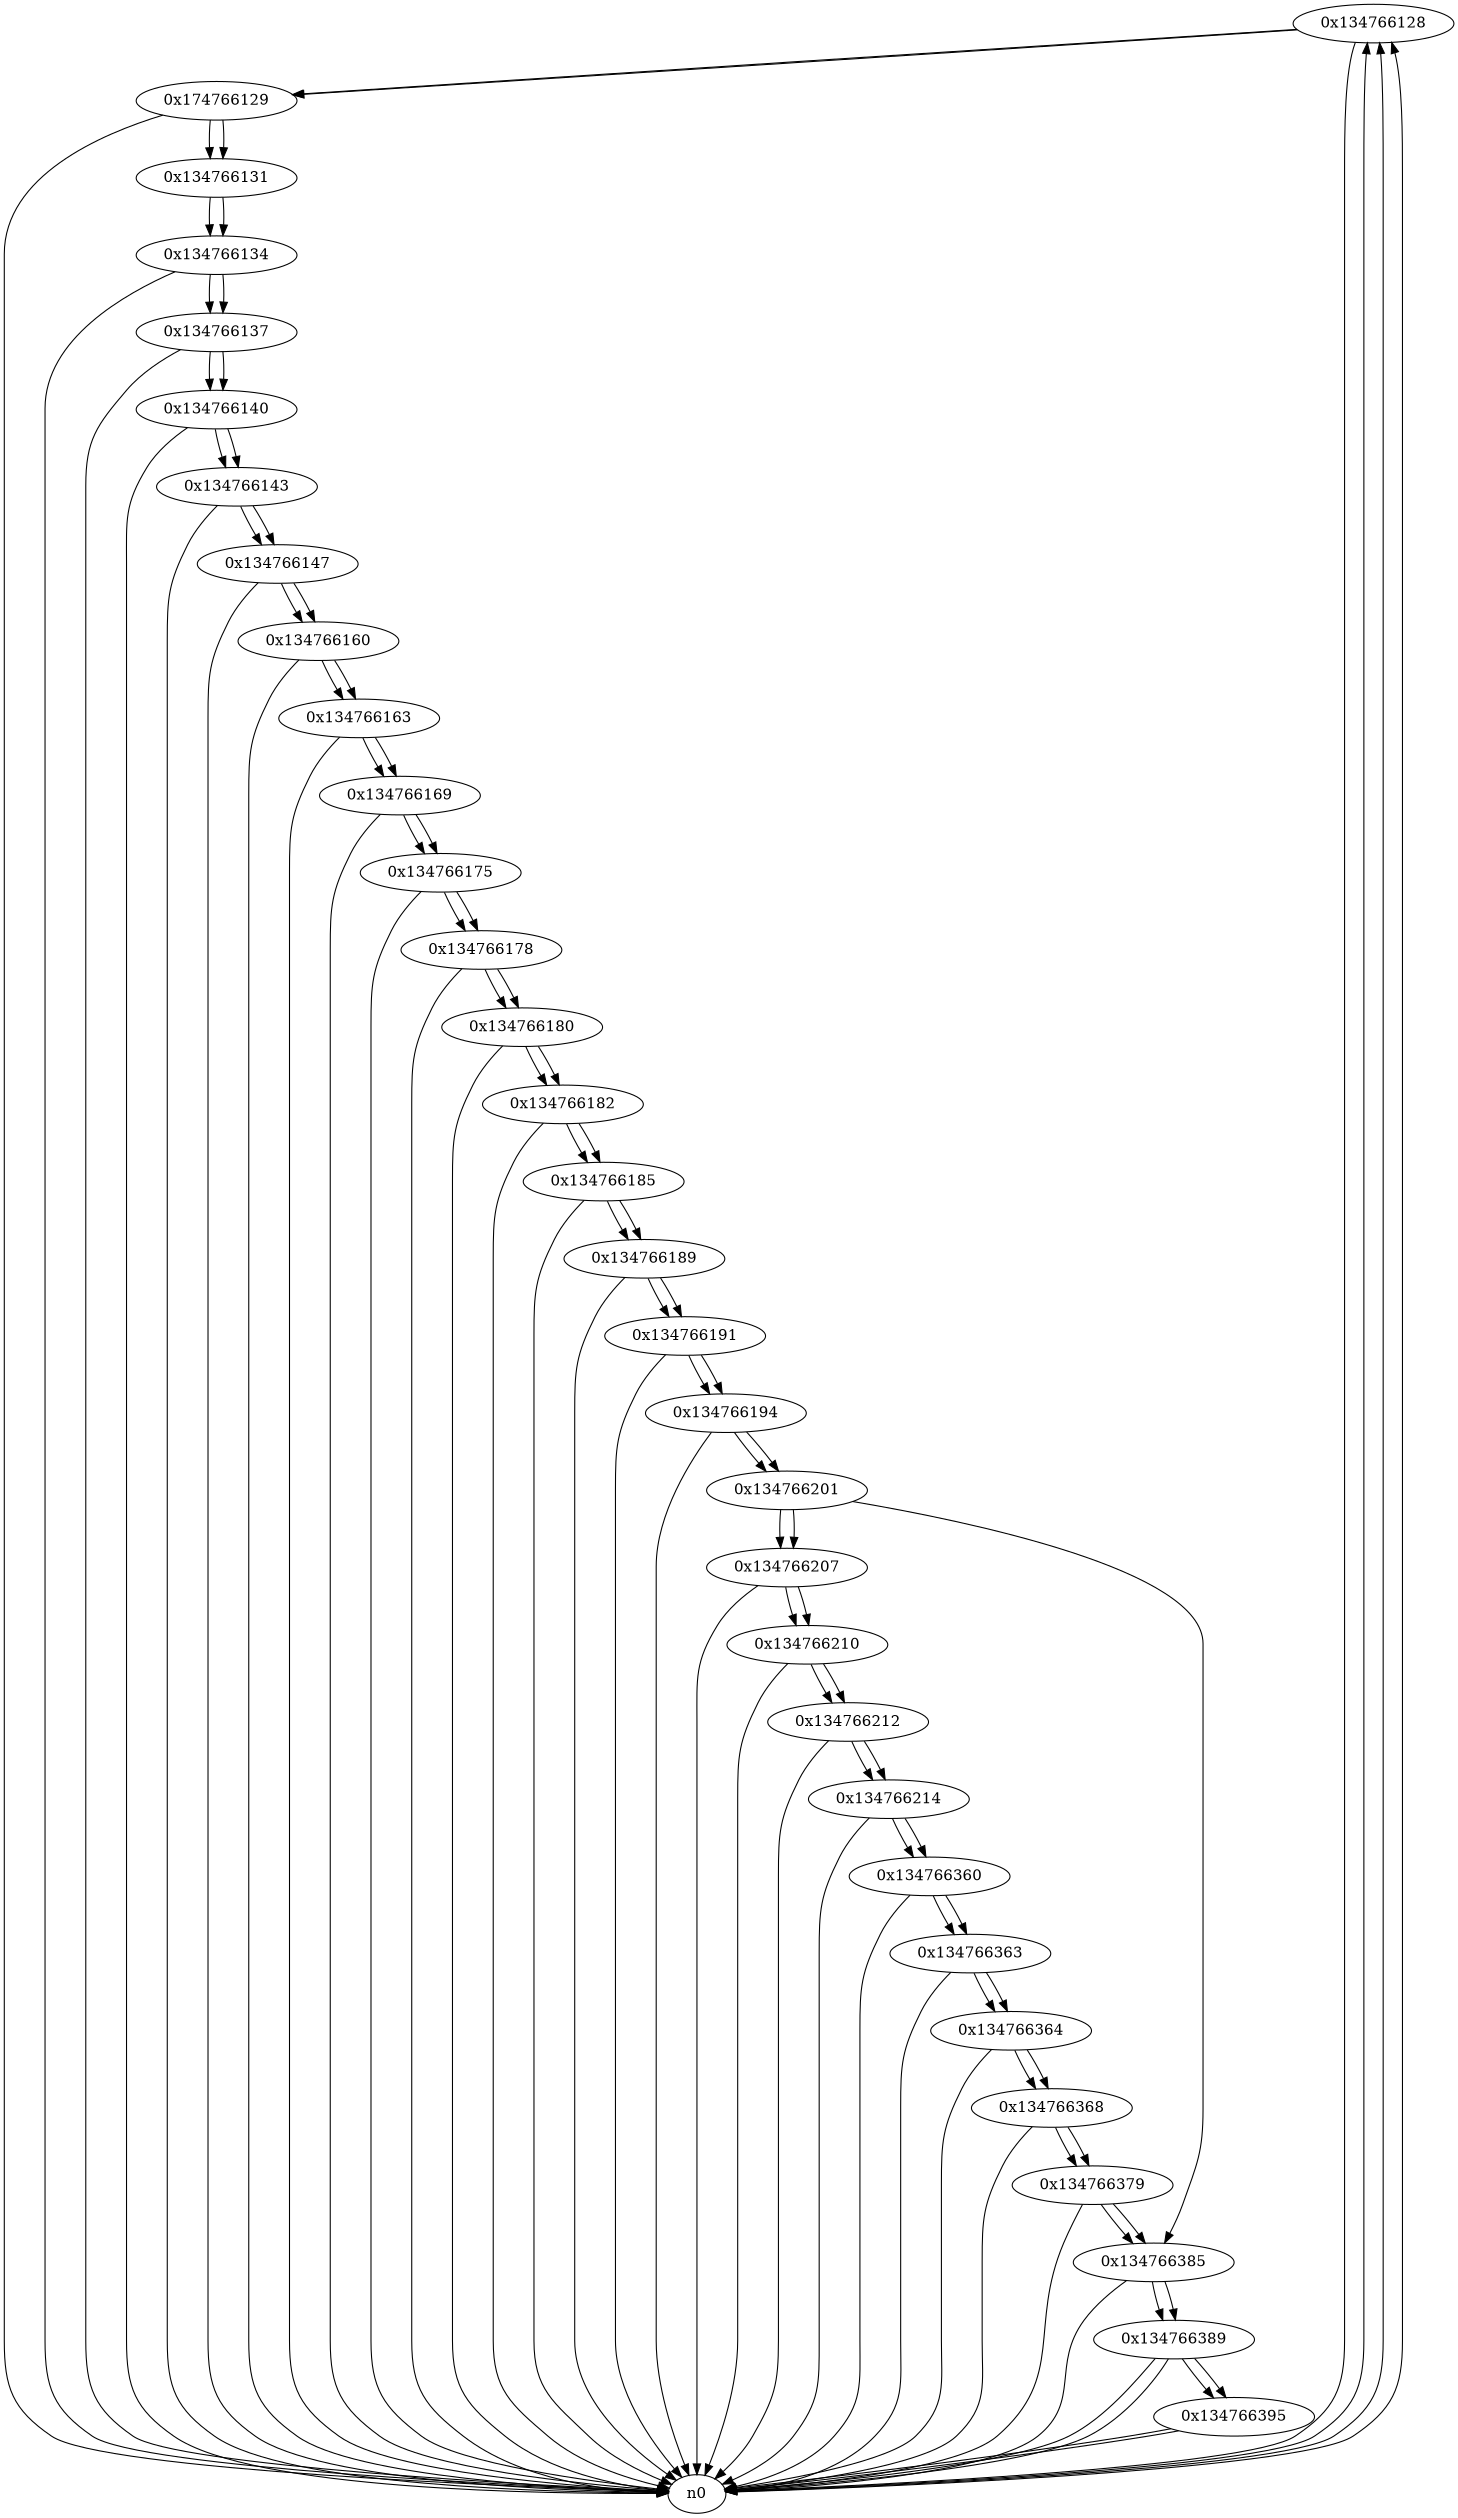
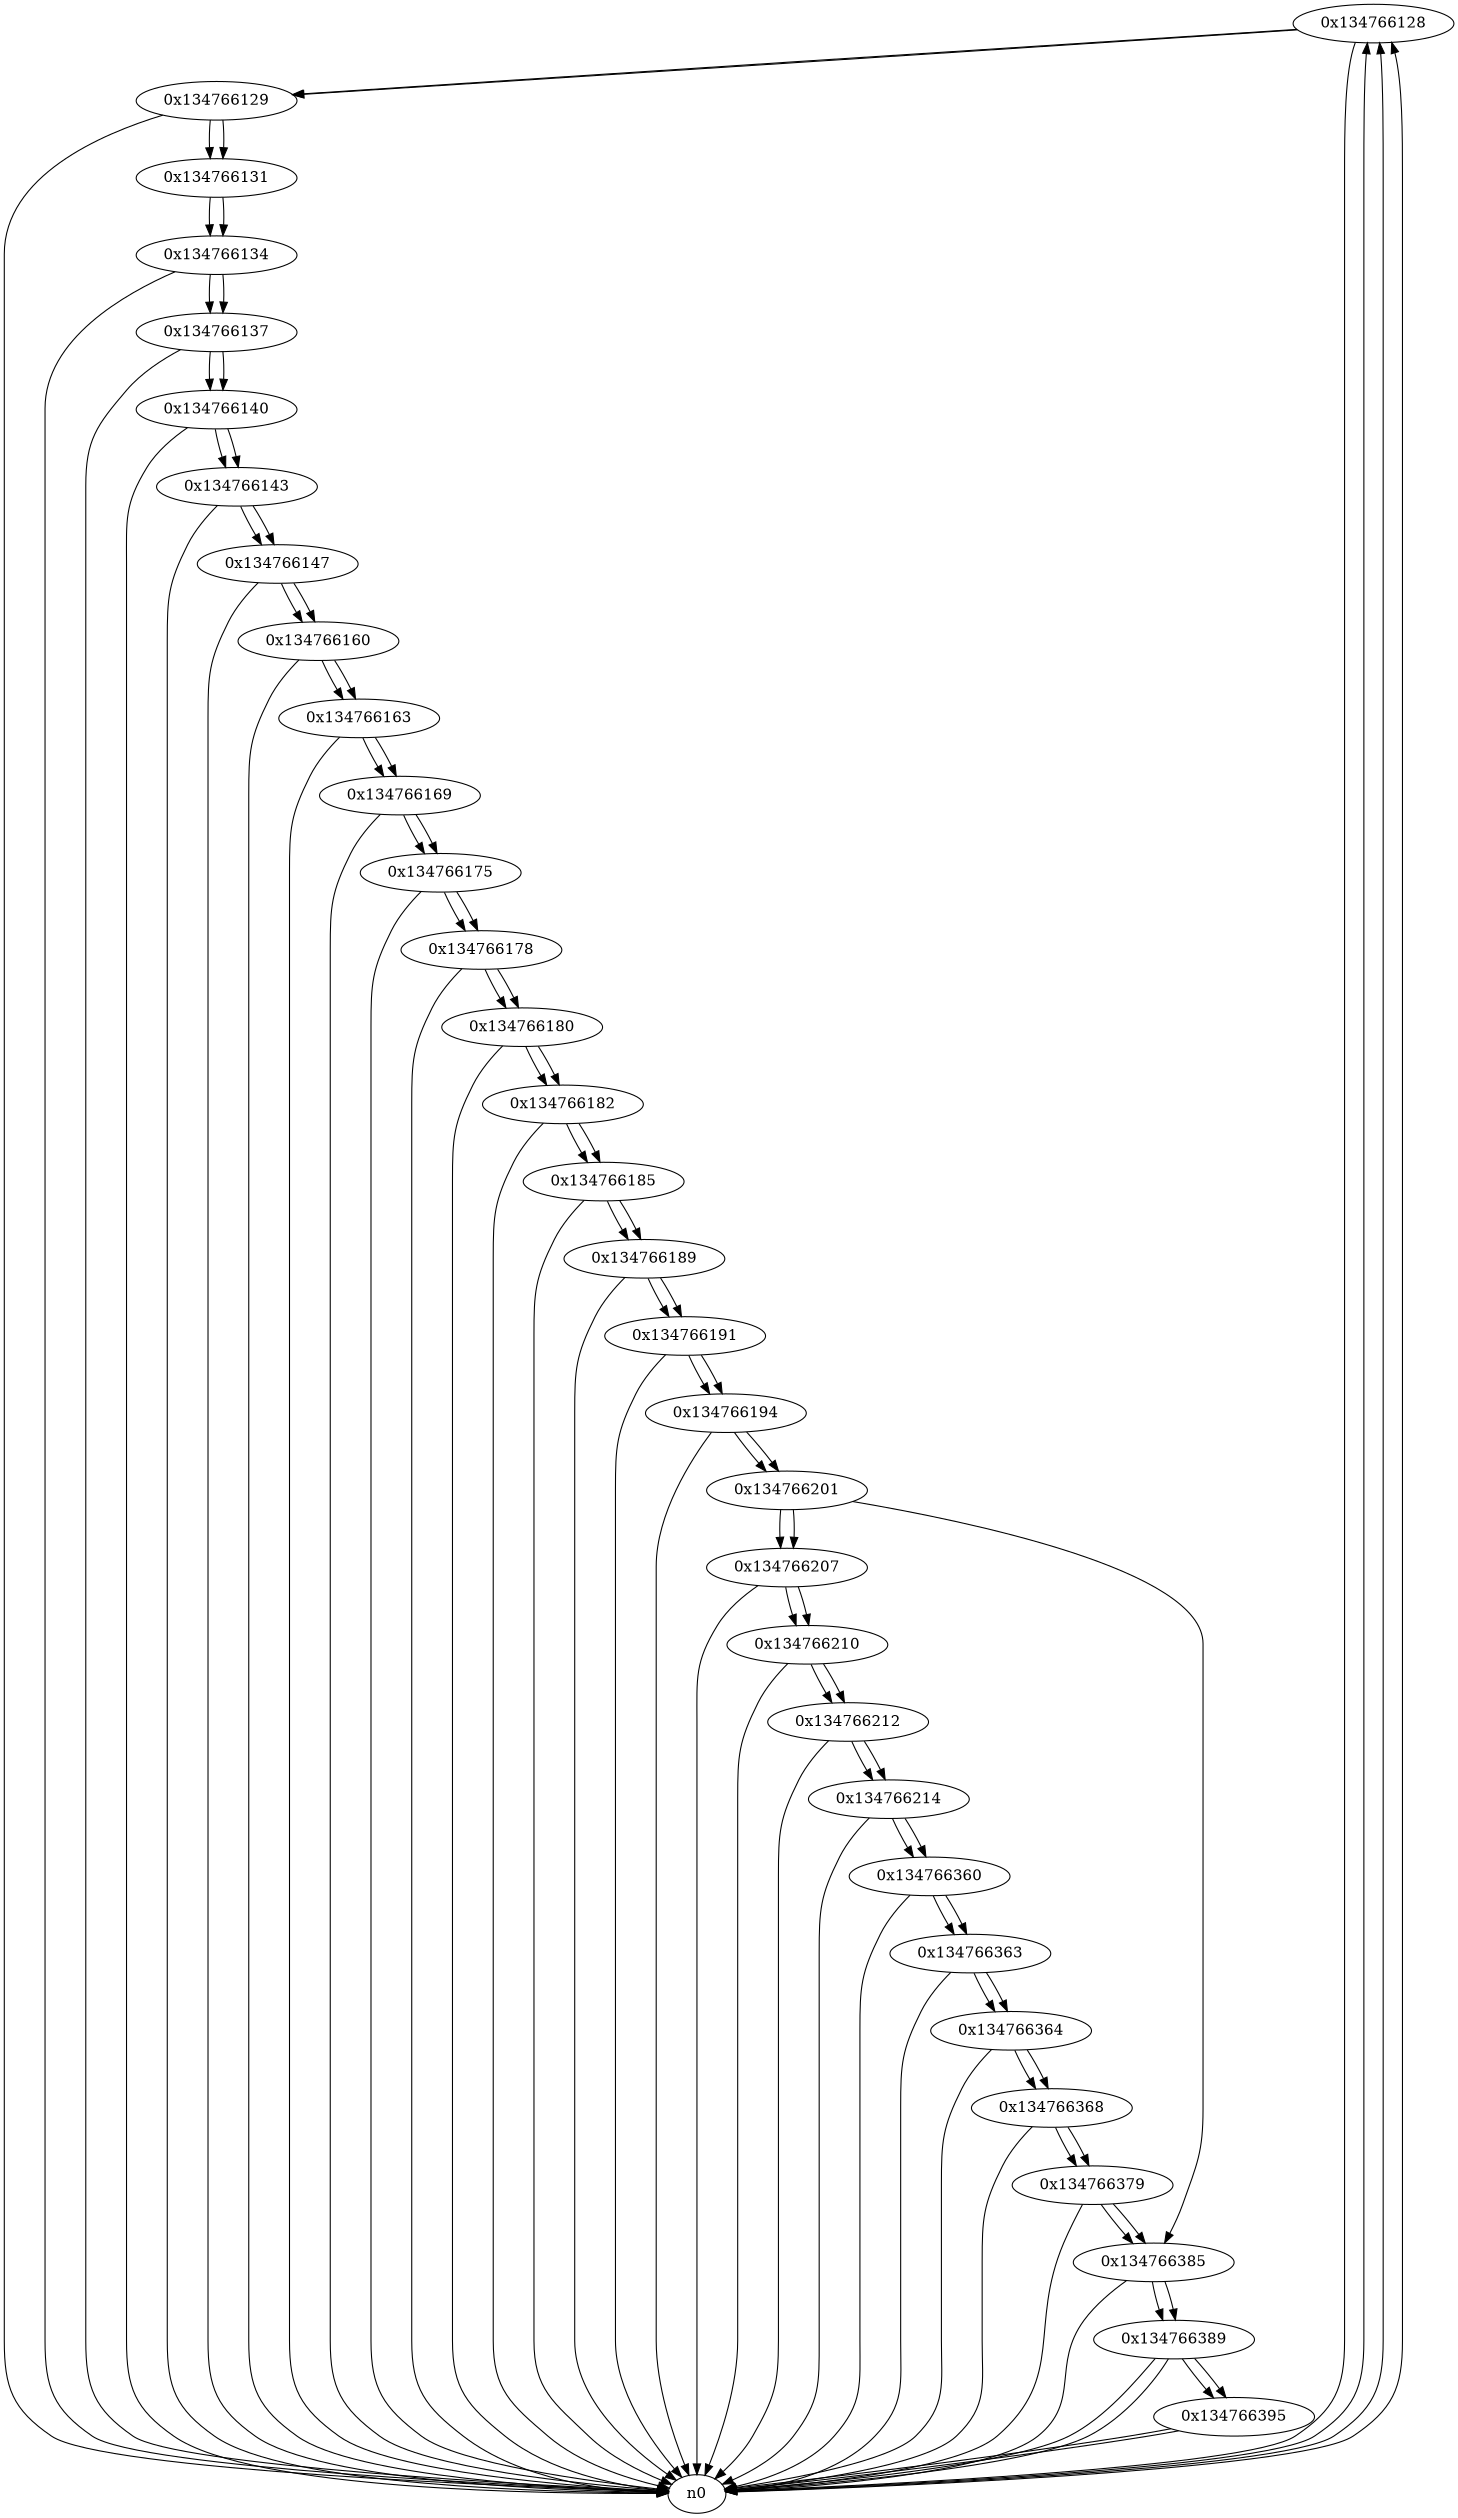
(217, 101) -> (217, 101)
